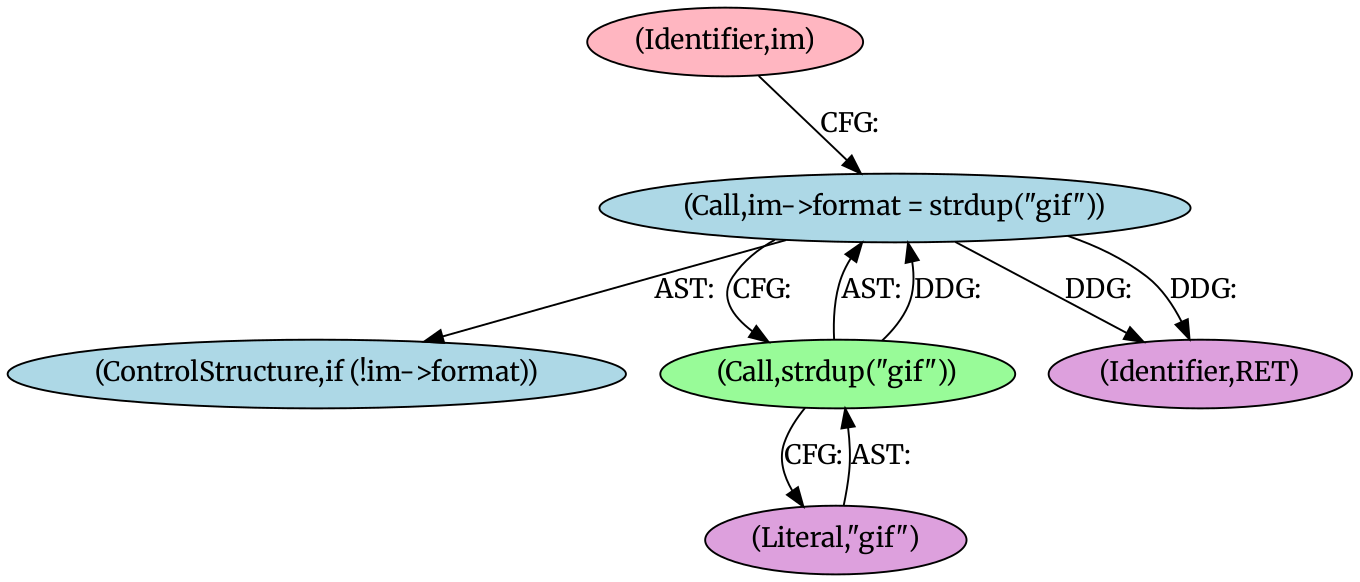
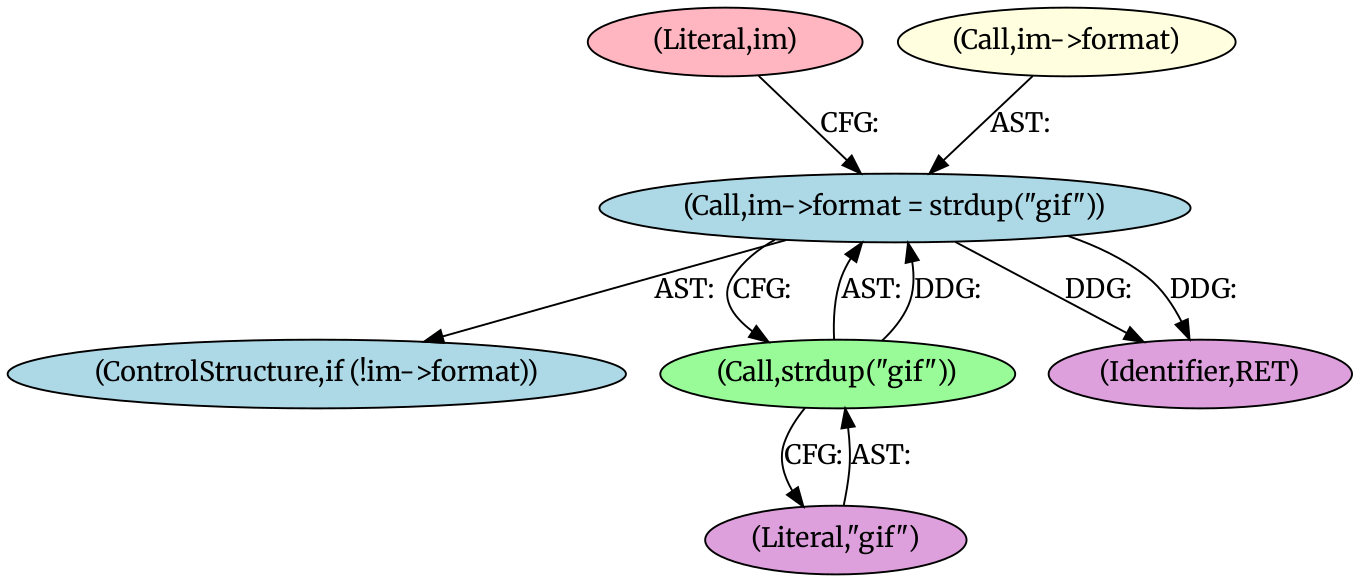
(725, 42) -> (725, 42)
none -> (1067, 42)
